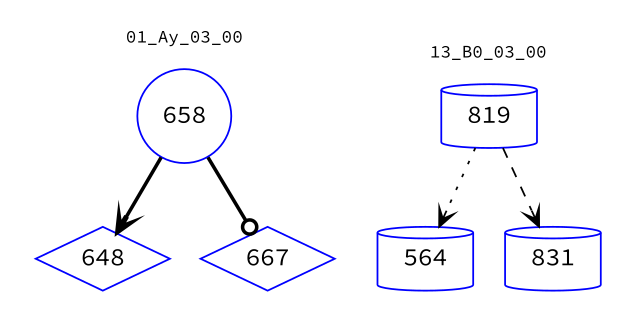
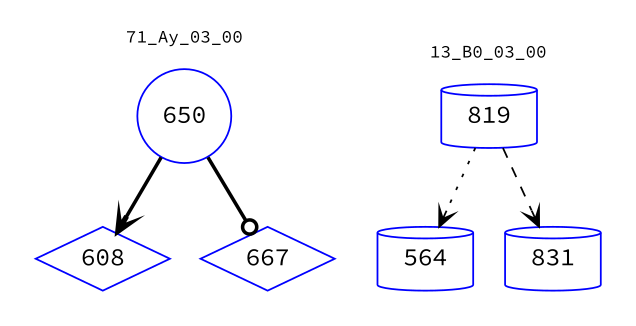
(185, 38) -> (185, 38)
(184, 116) -> (184, 116)
(103, 259) -> (103, 259)
